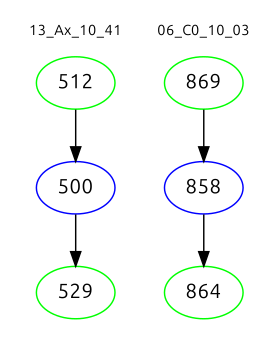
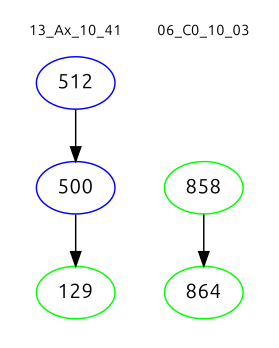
(76, 83) -> (76, 83)
(204, 83) -> none
(204, 188) -> (204, 188)
(76, 293) -> (76, 293)
